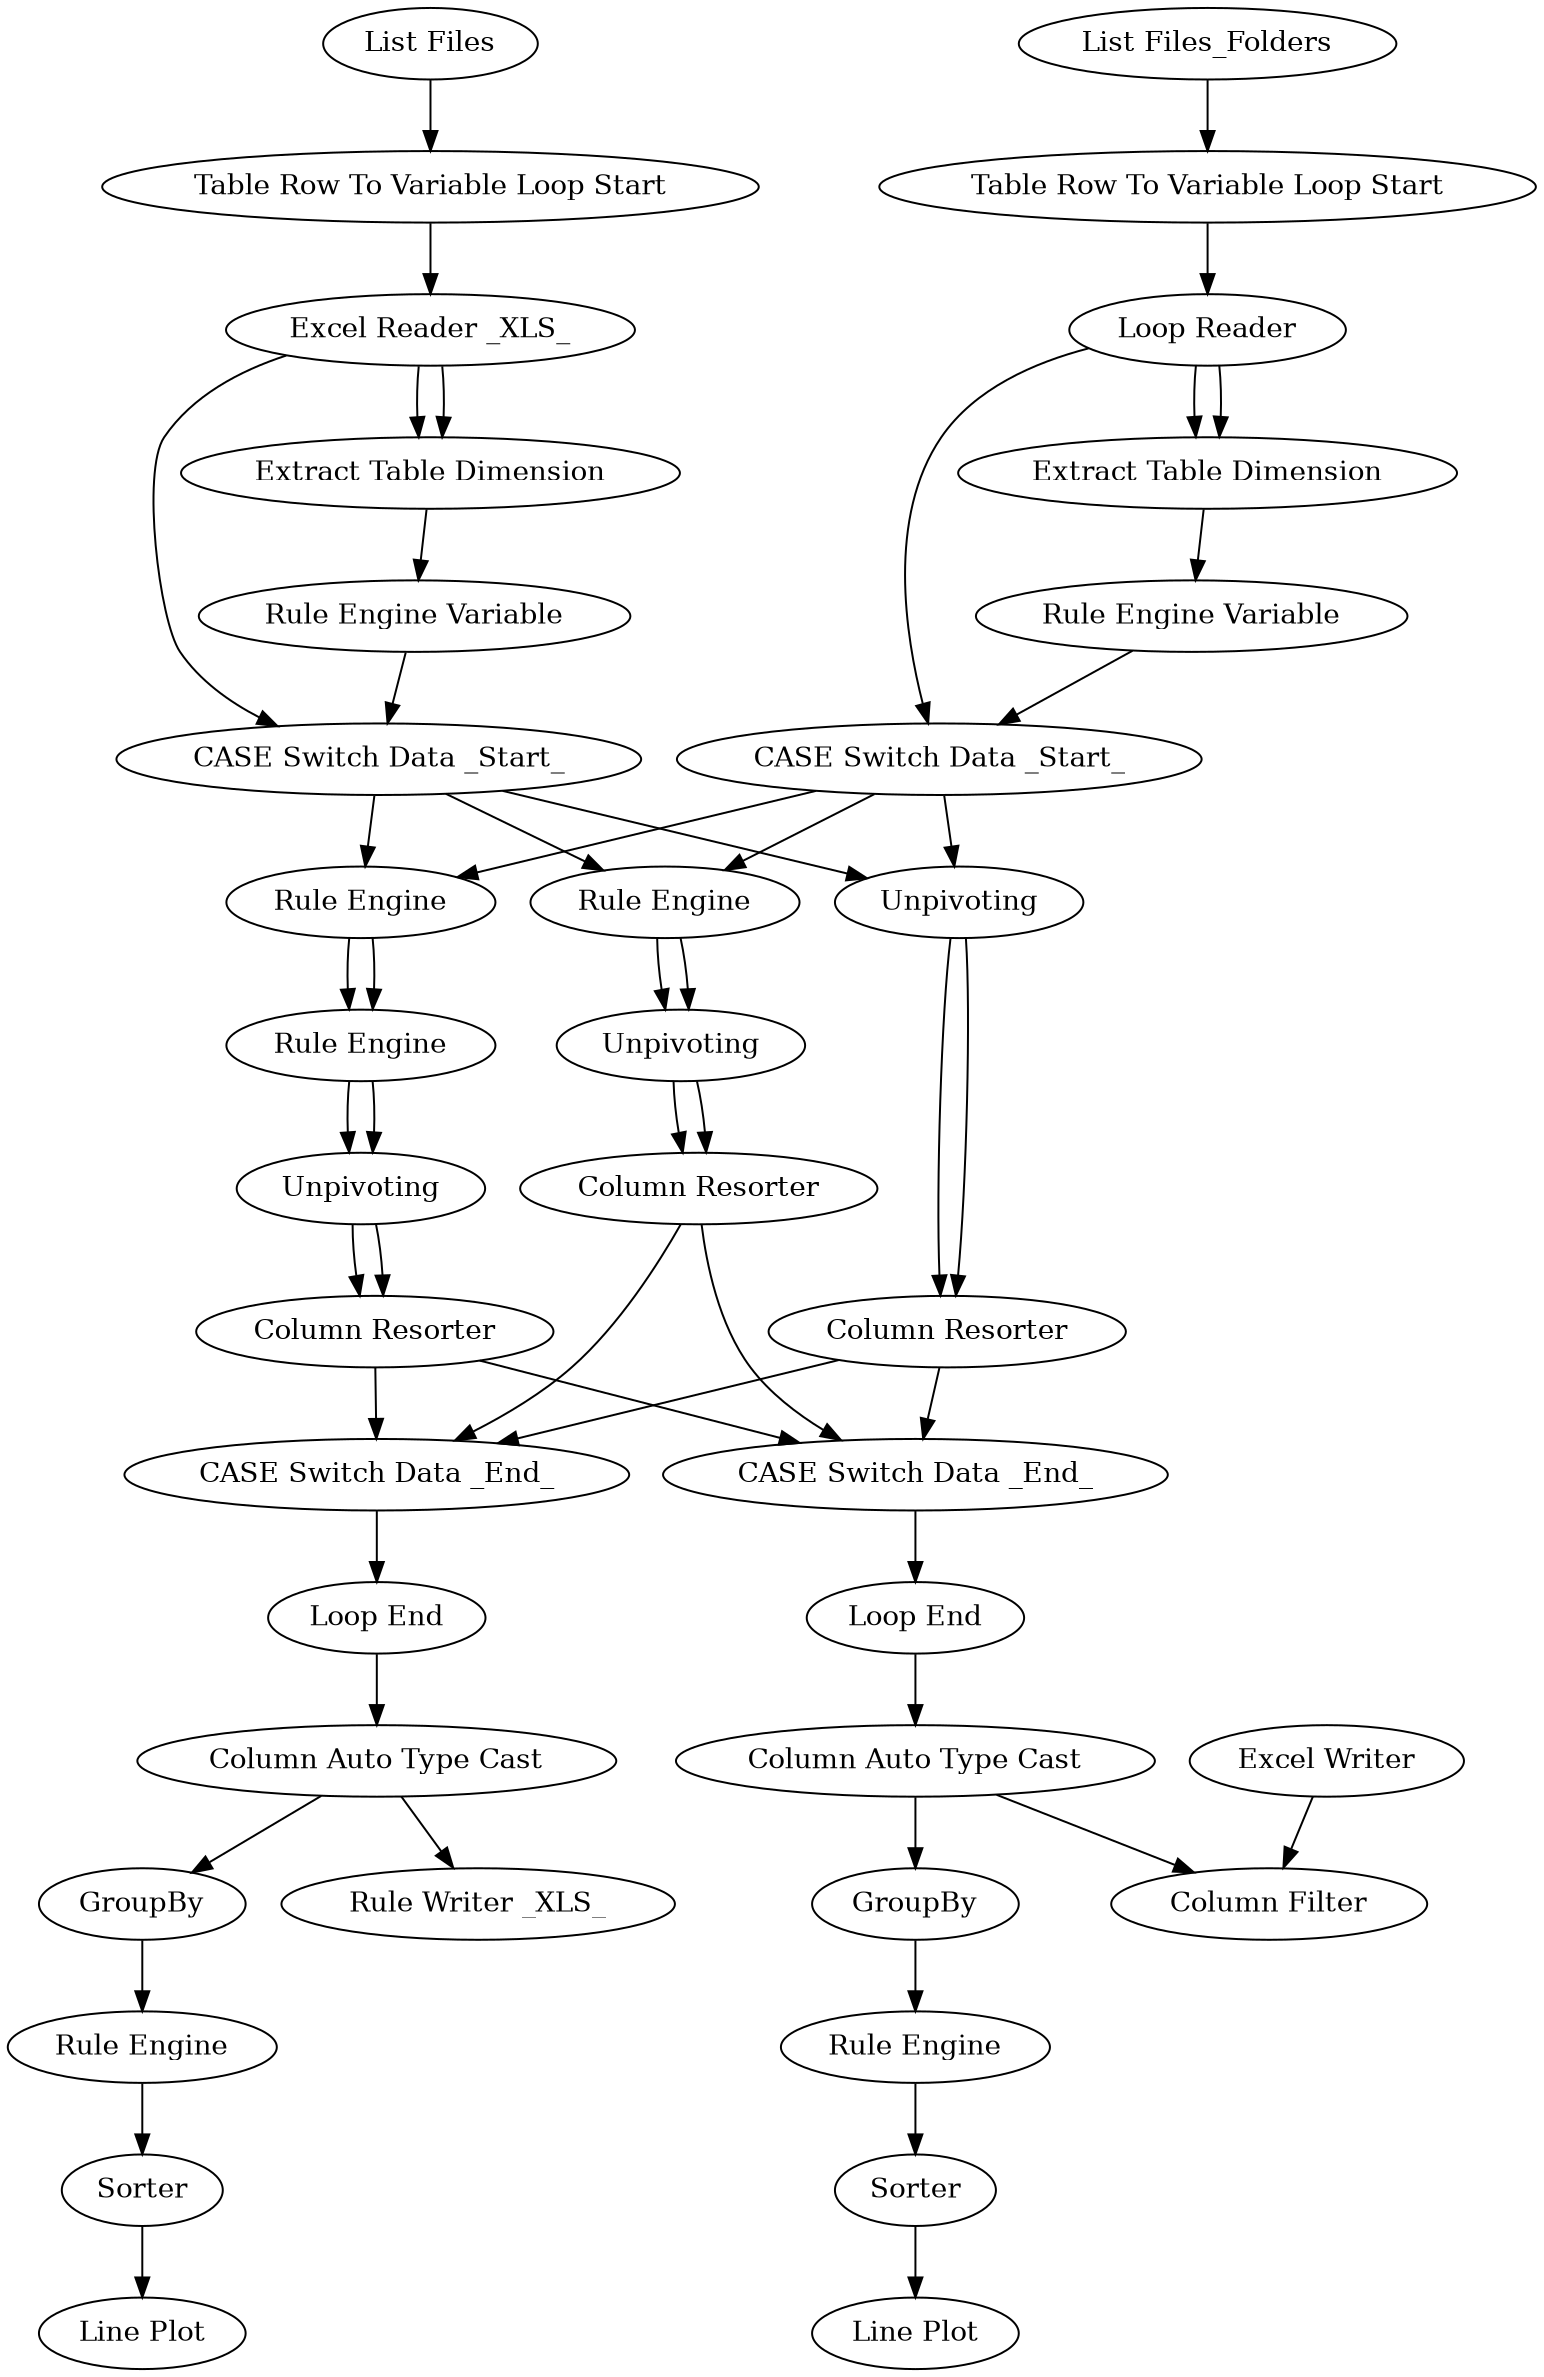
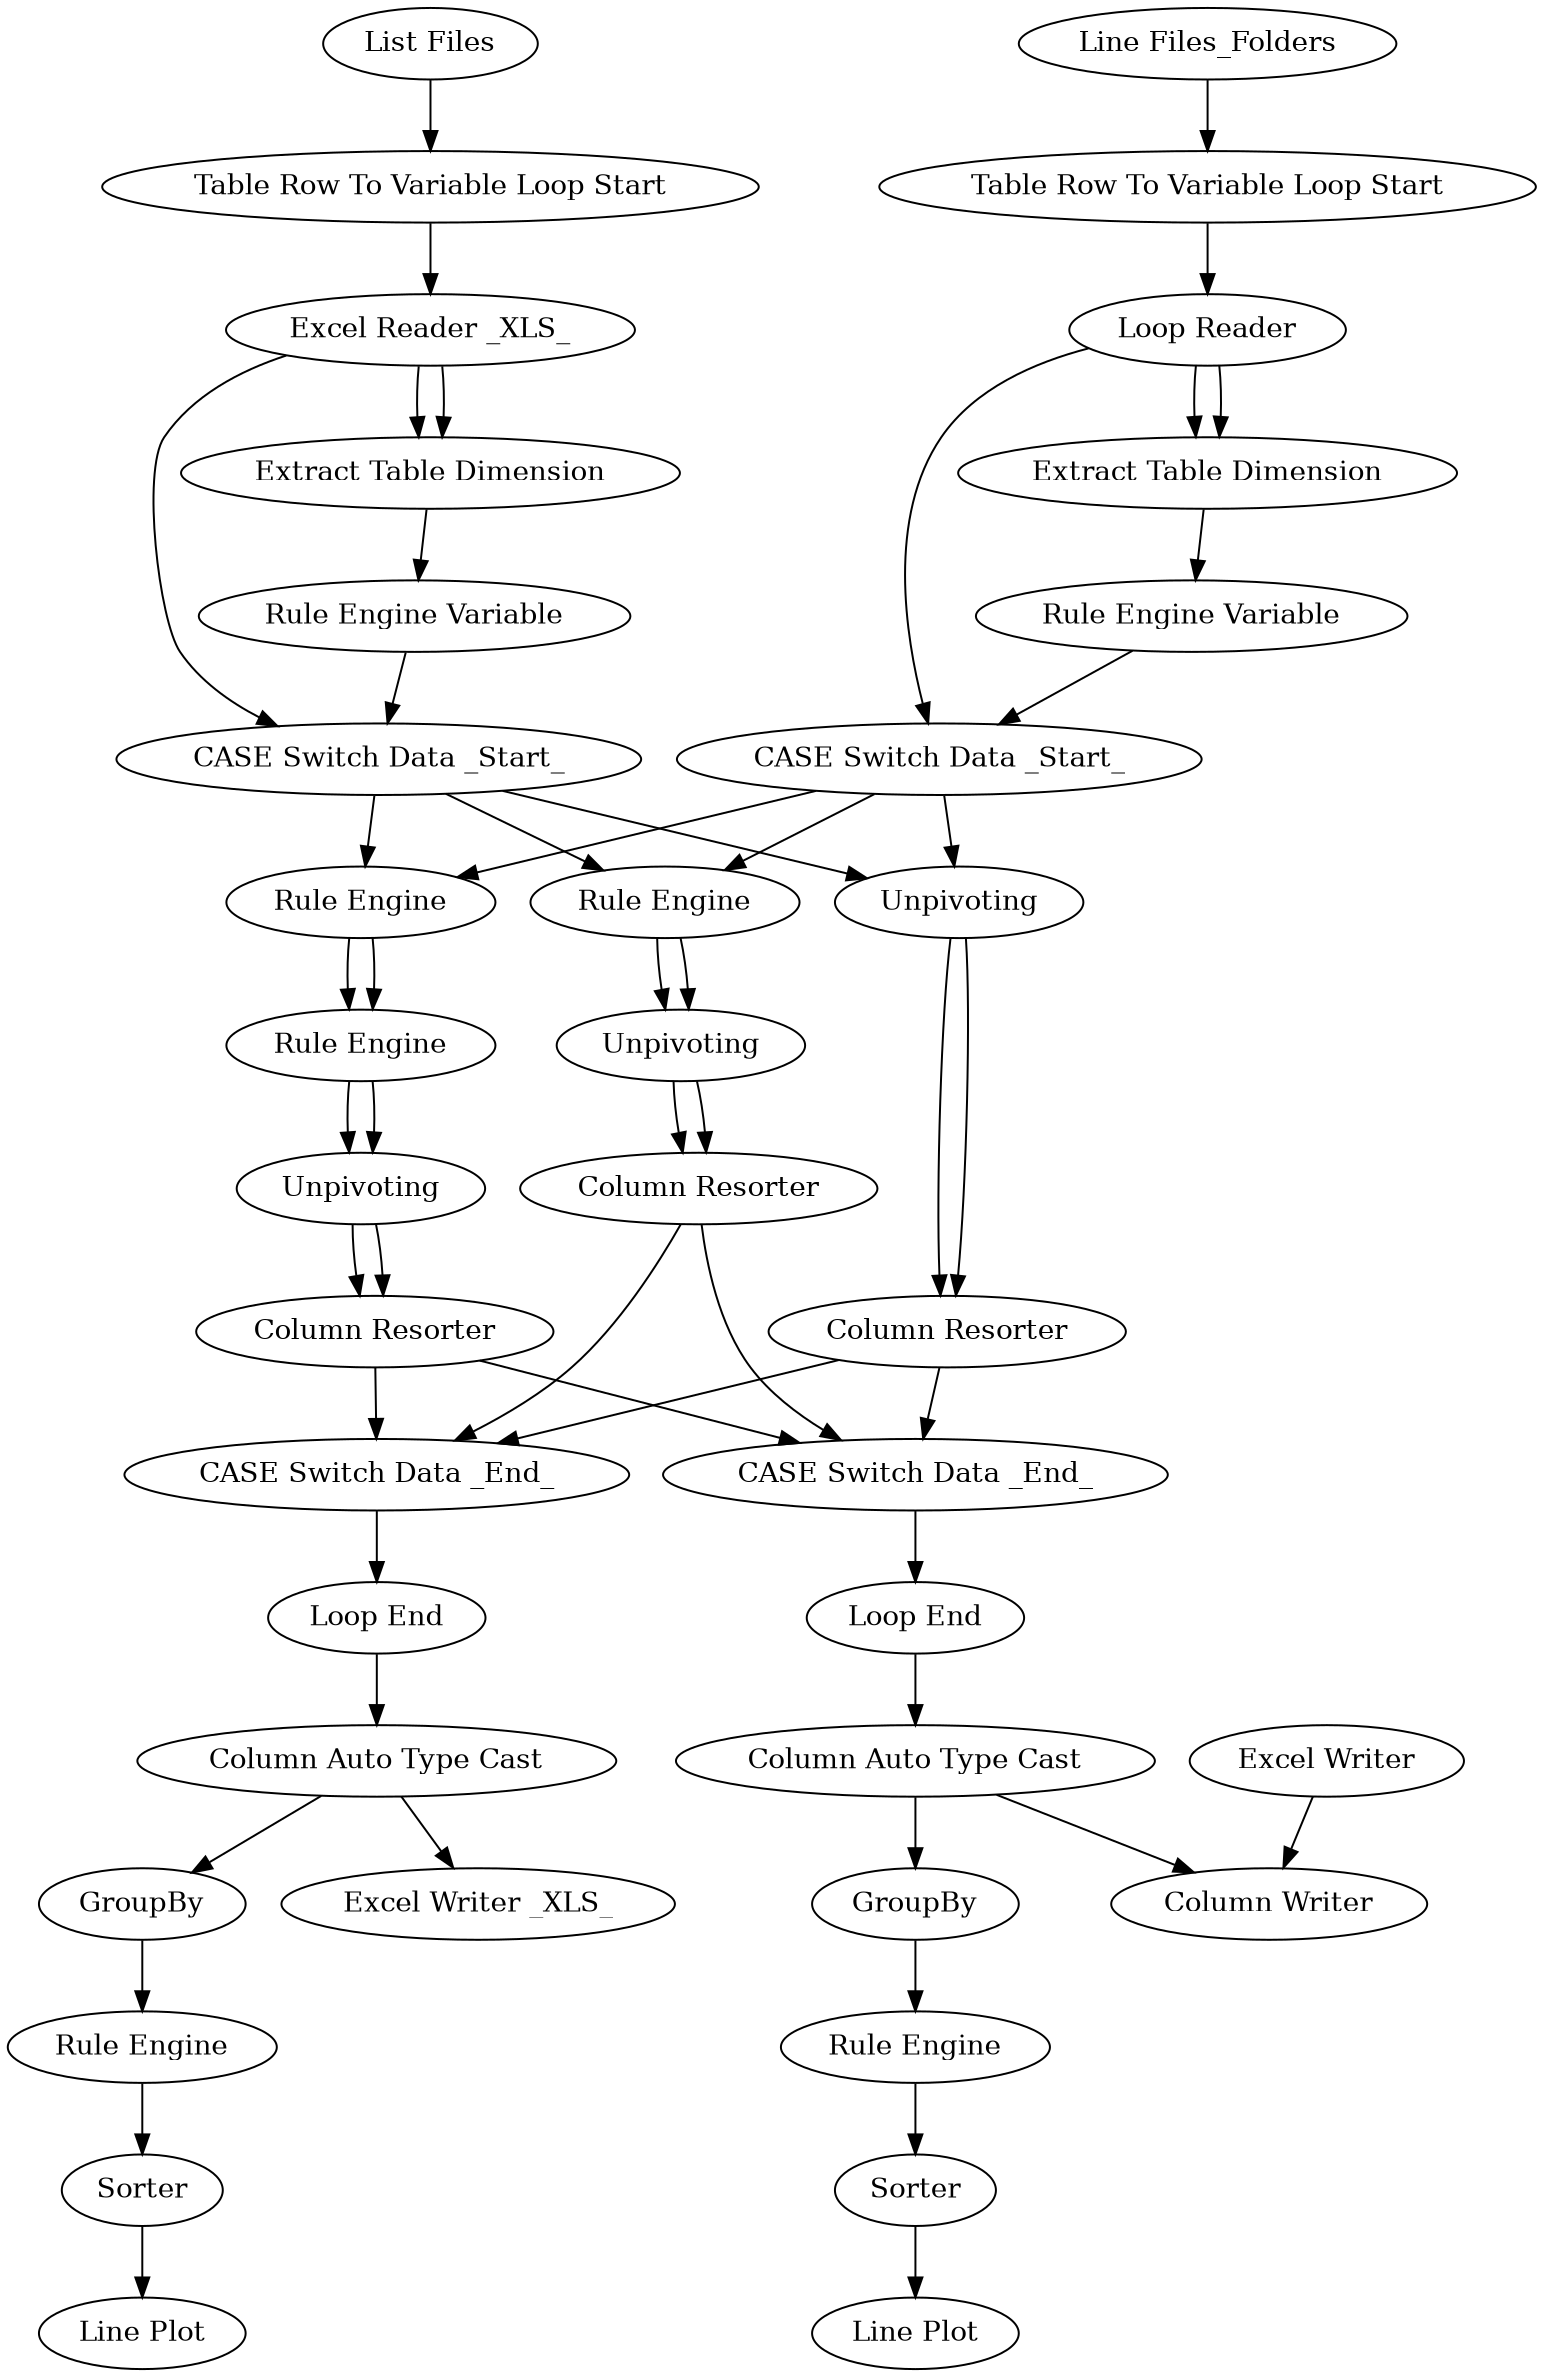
(1208, 44) -> (1208, 44)
(478, 1904) -> (478, 1904)
(1269, 1904) -> (1269, 1904)
